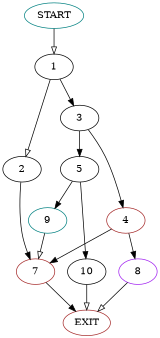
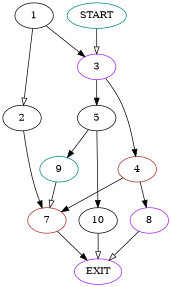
(54, 38) -> (97, 38)
(80, 118) -> (97, 67)
(87, 323) -> (98, 272)
